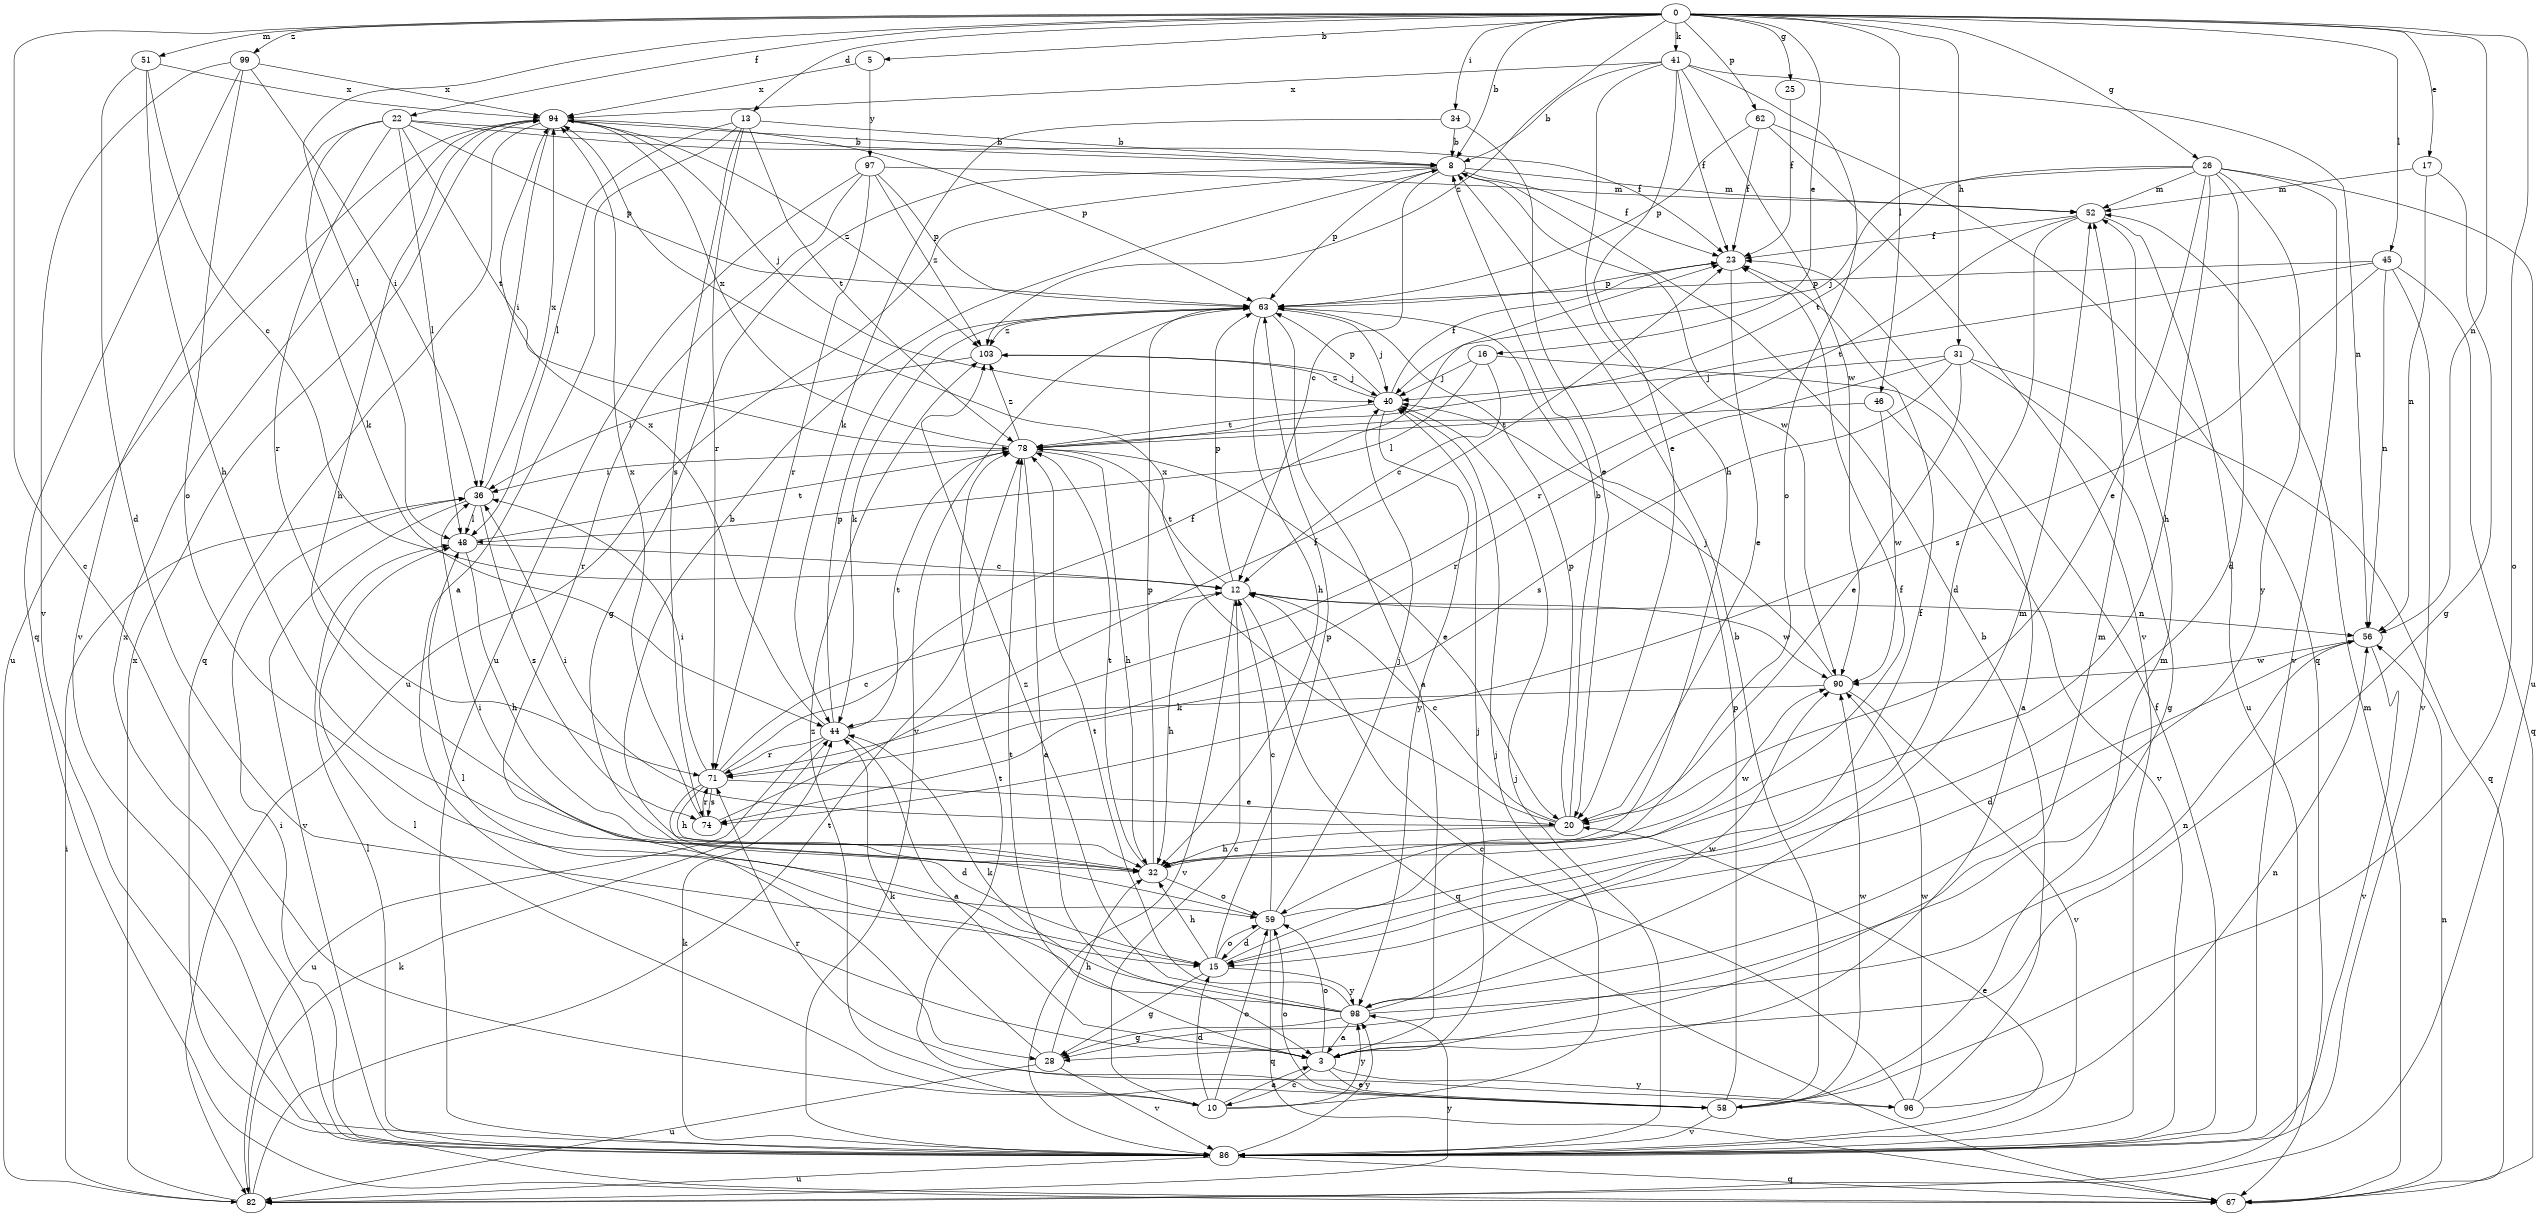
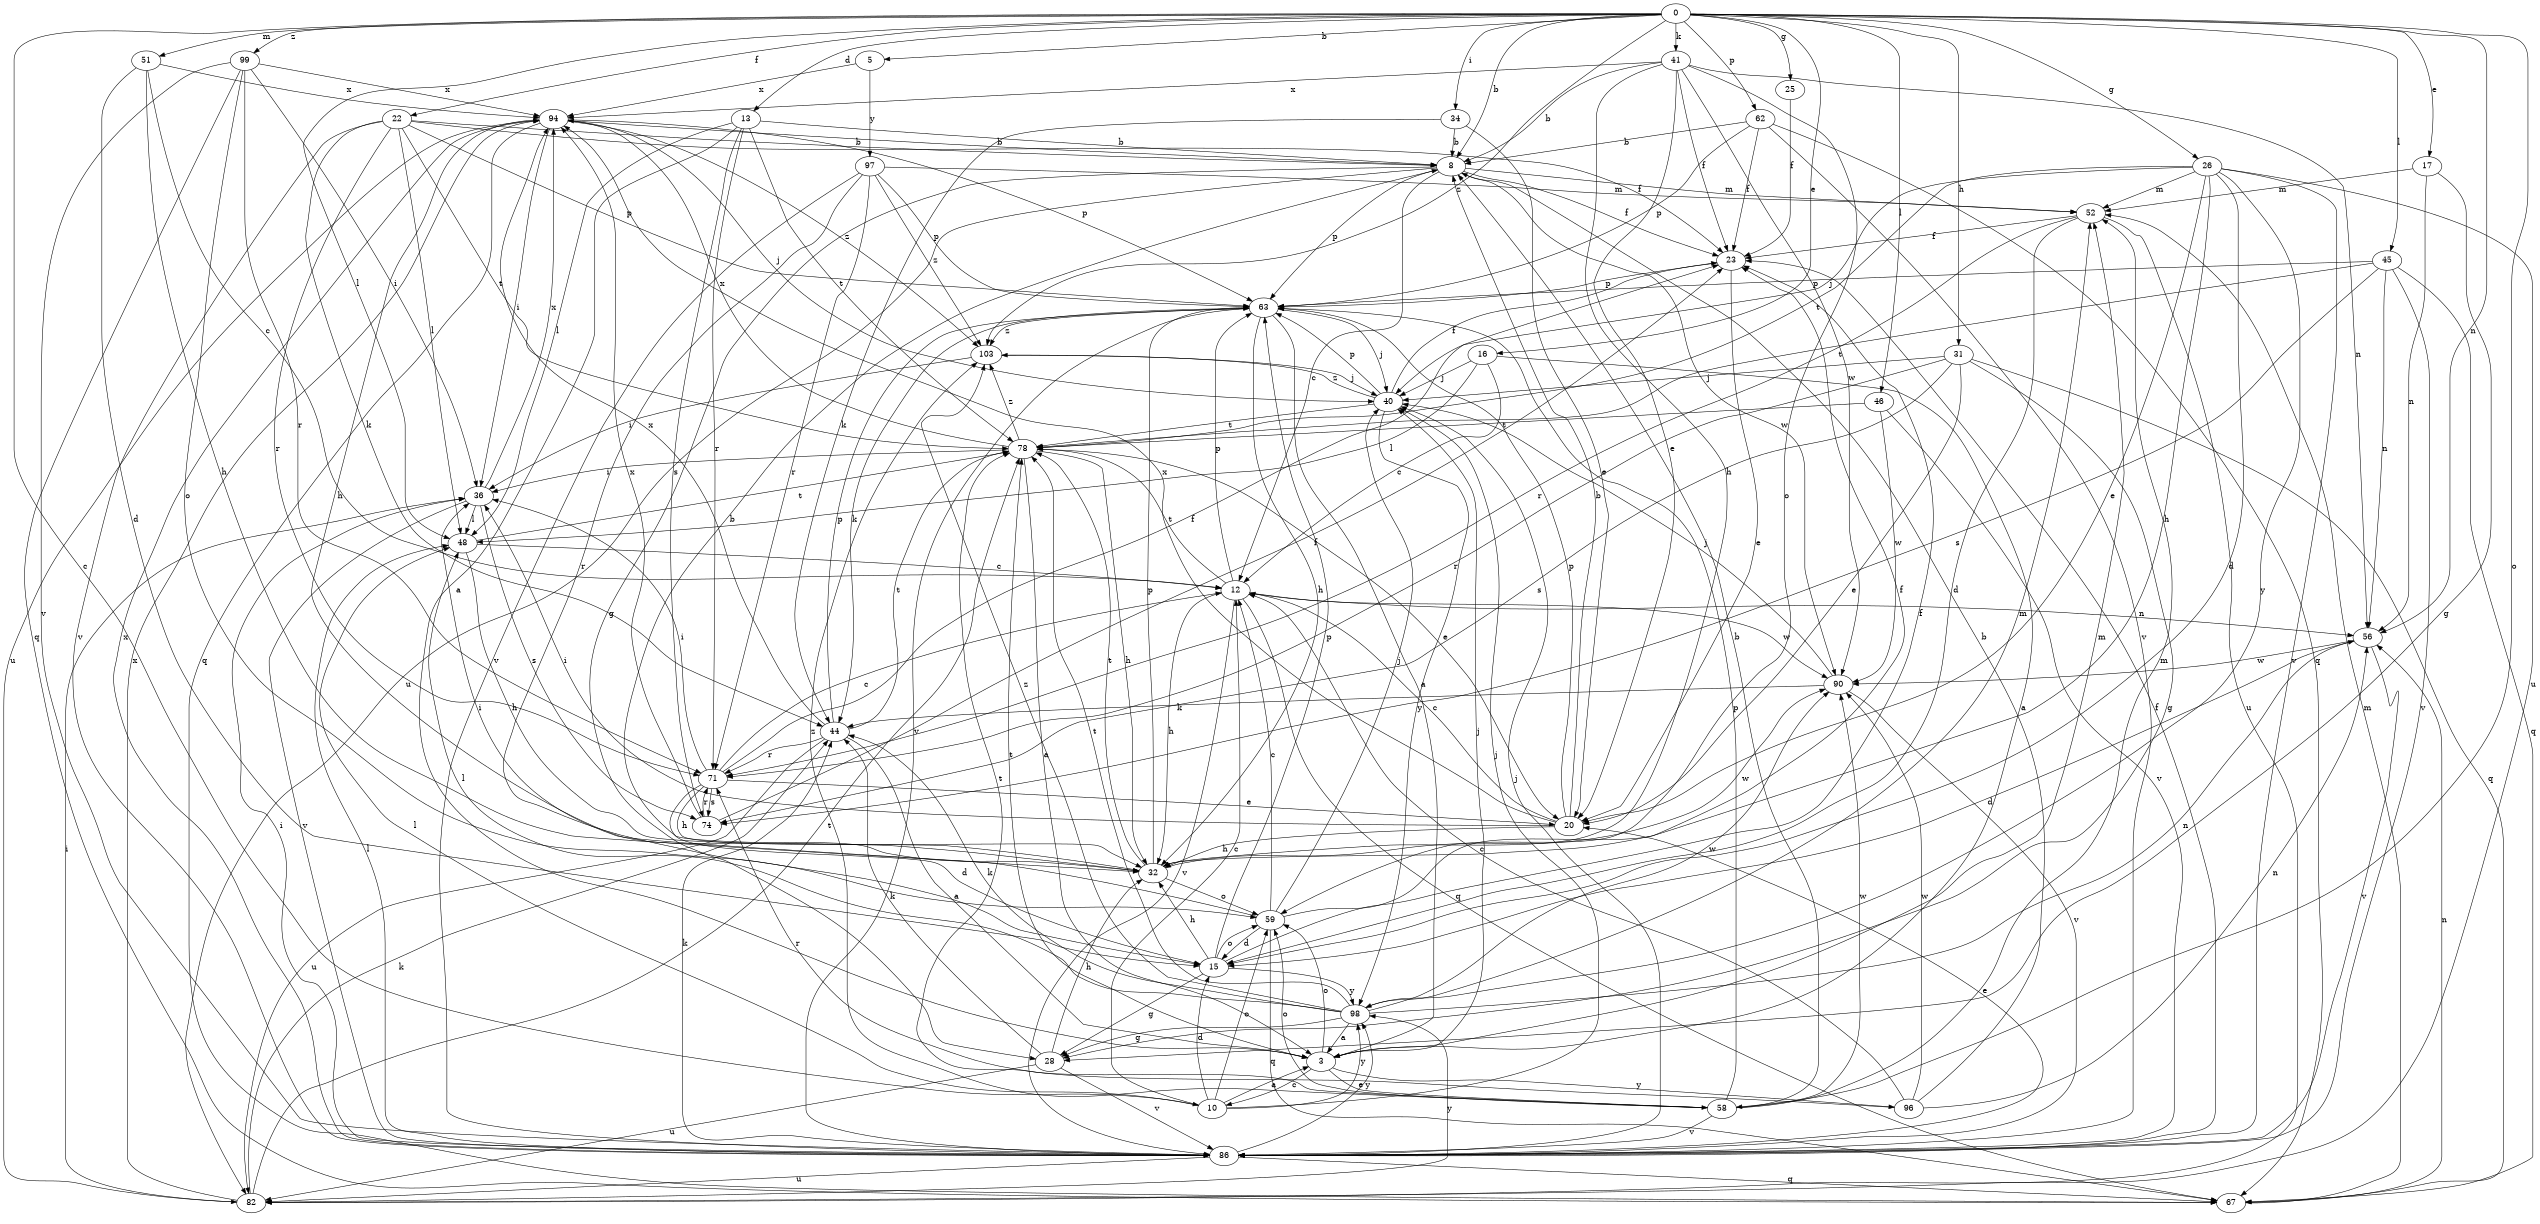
none -> (1609, 142)
none -> (298, 482)
(496, 661) -> (496, 661)
